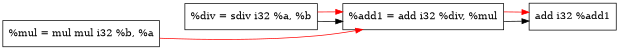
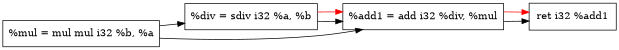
(573, 17) -> (573, 17)
none -> (169, 25)
(258, 39) -> (258, 39)
